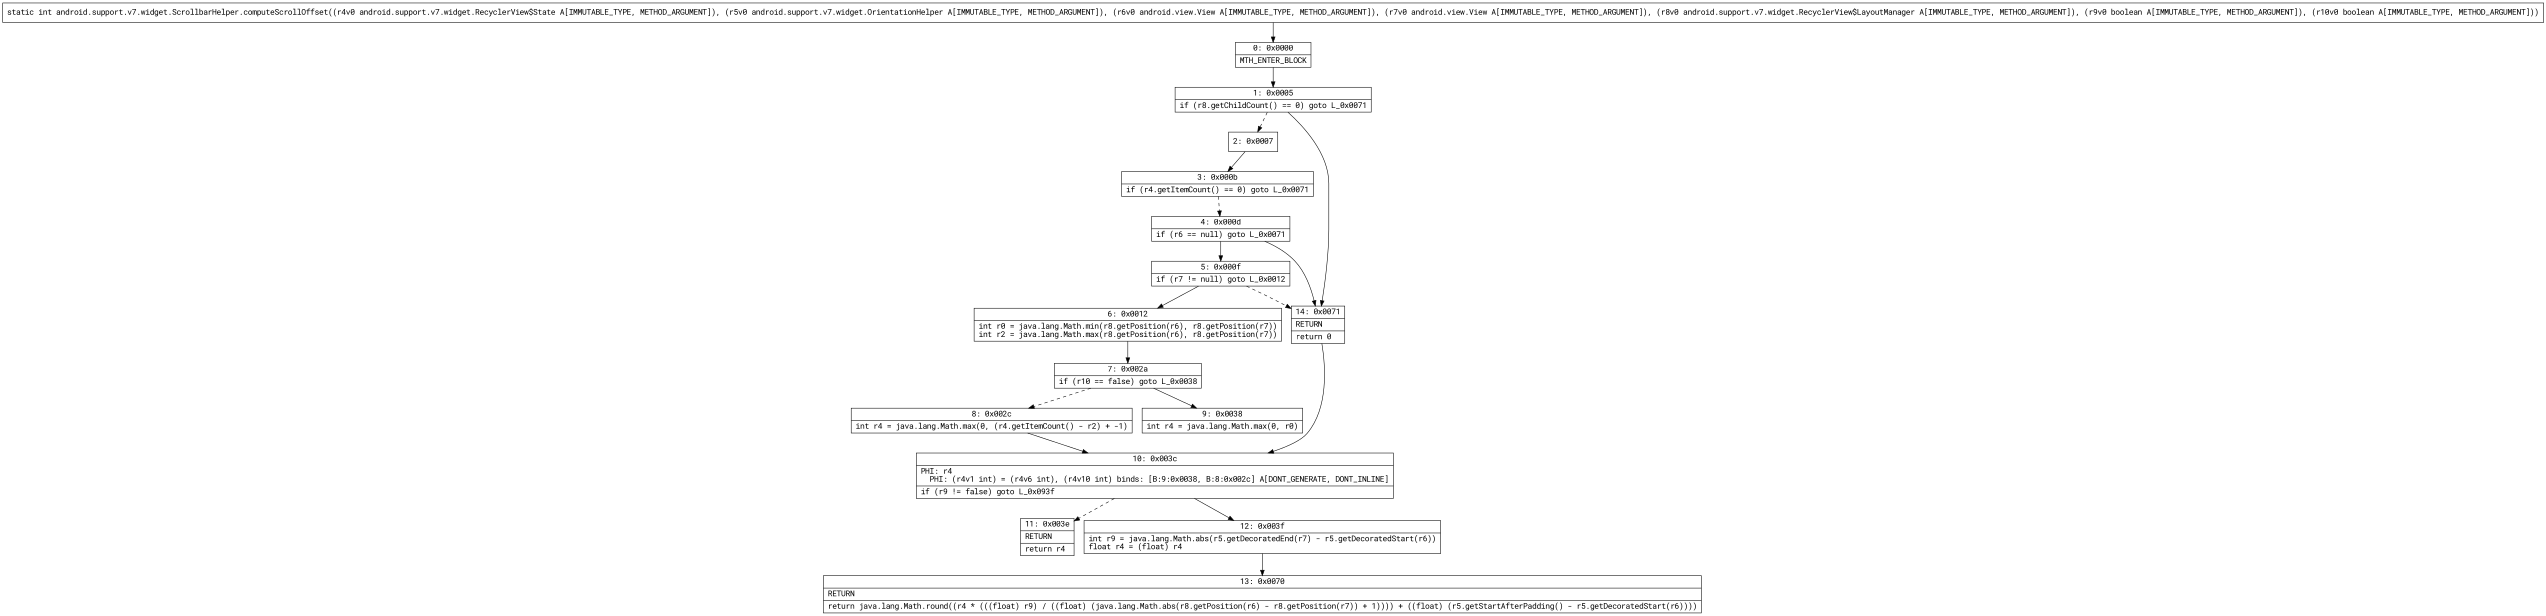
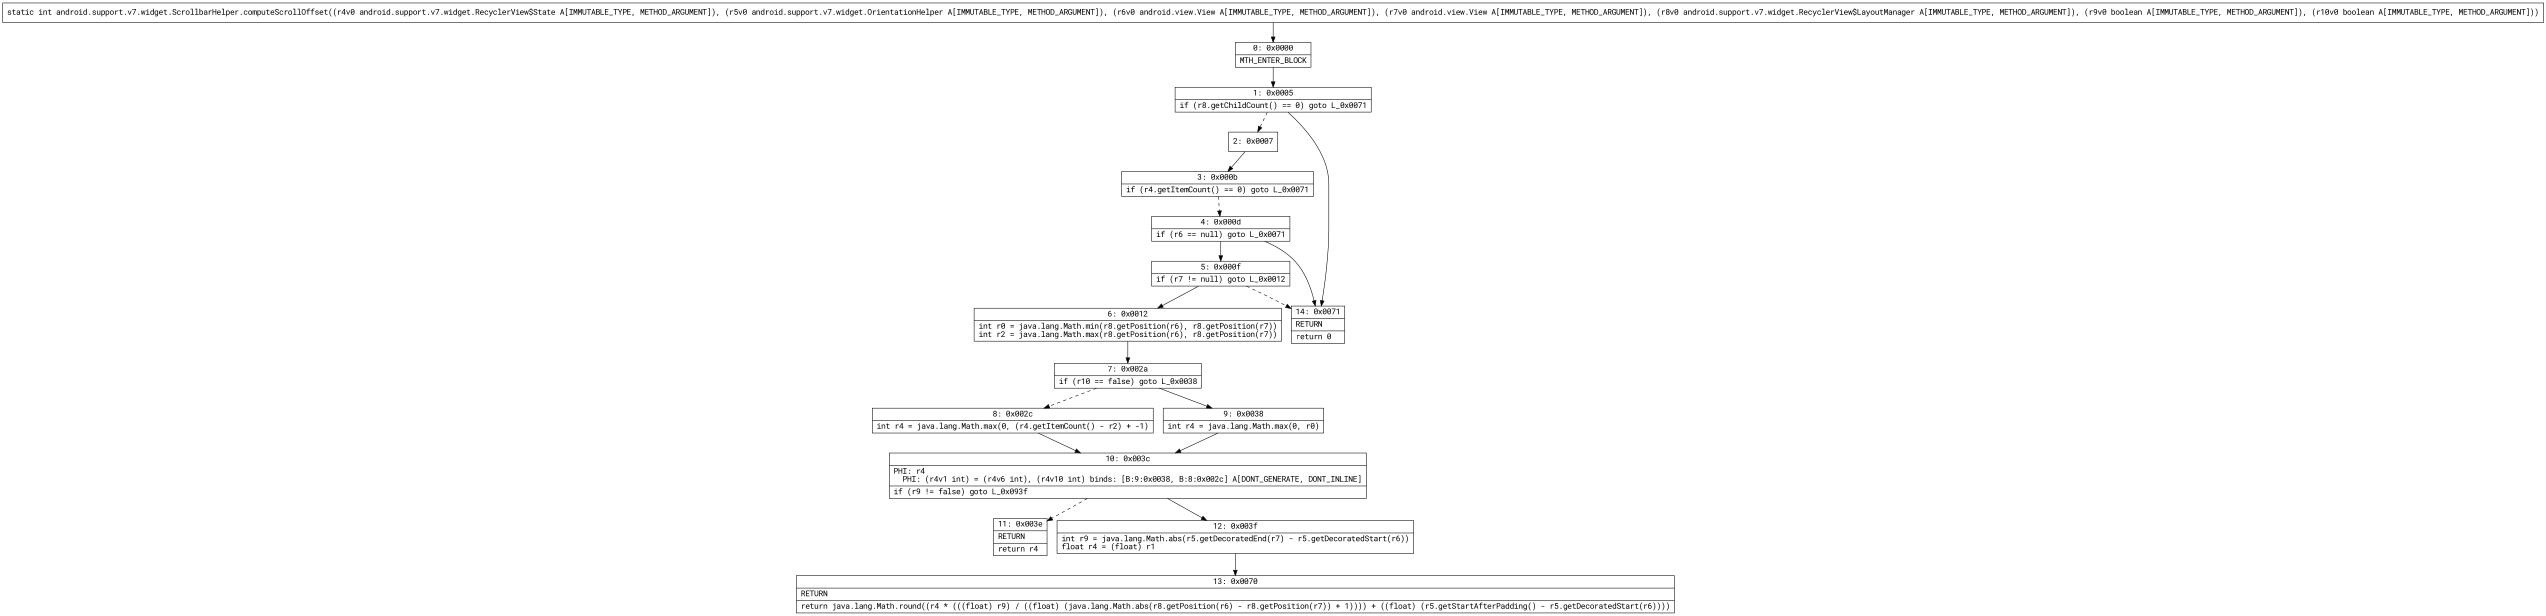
(1320, 409) -> (1199, 442)
(1135, 547) -> (1108, 547)
